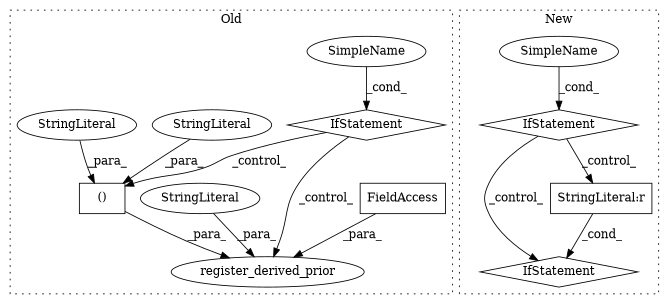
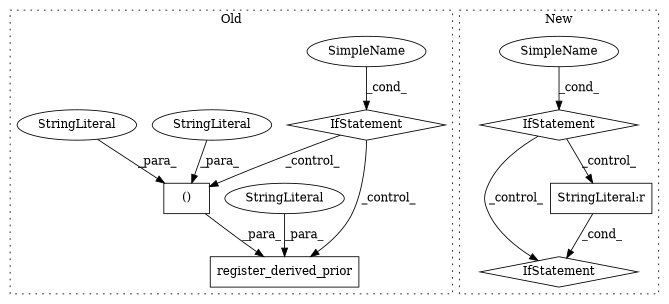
(403, 198) -> none
(268, 272) -> (285, 272)
